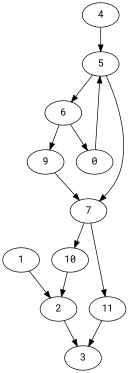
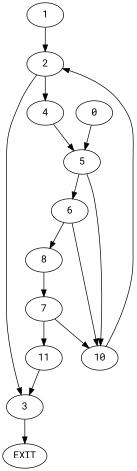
none -> (45, 85)
(77, 135) -> (84, 281)
(123, 137) -> (101, 256)
(46, 162) -> (44, 260)
none -> (25, 456)
